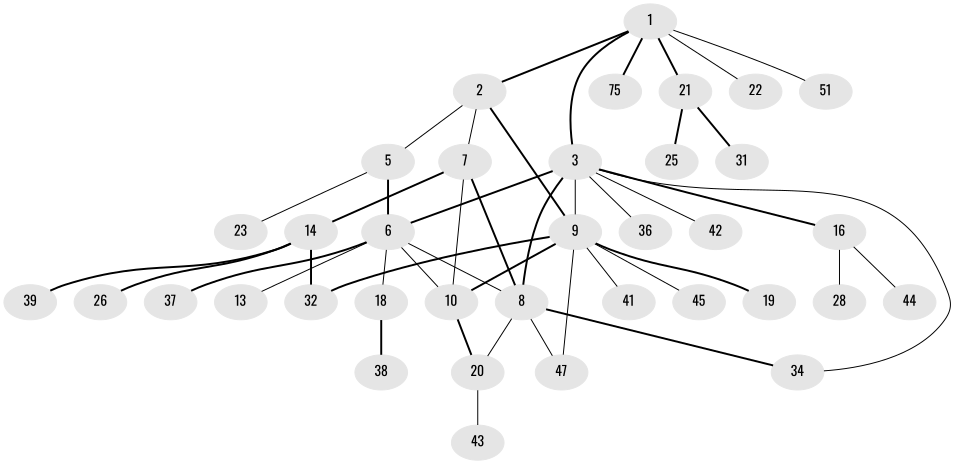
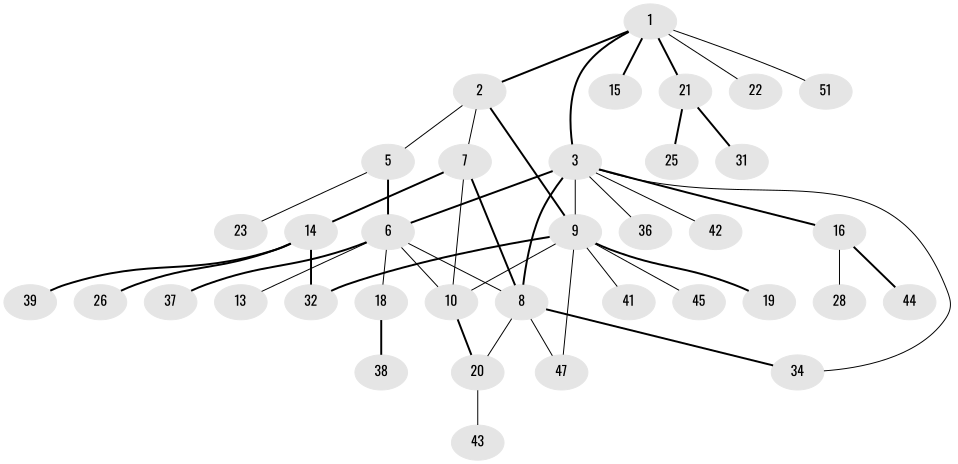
(615, 92) -> (615, 92)
(516, 266) -> (516, 266)
(874, 267) -> (874, 267)
